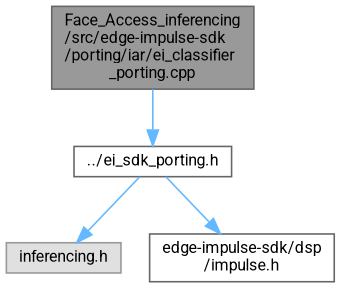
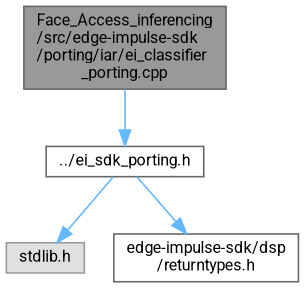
(64, 258) -> (45, 258)
(242, 258) -> (206, 258)
